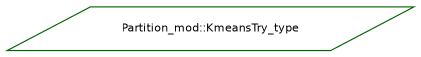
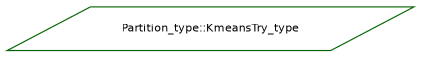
(211, 29) -> (211, 29)
